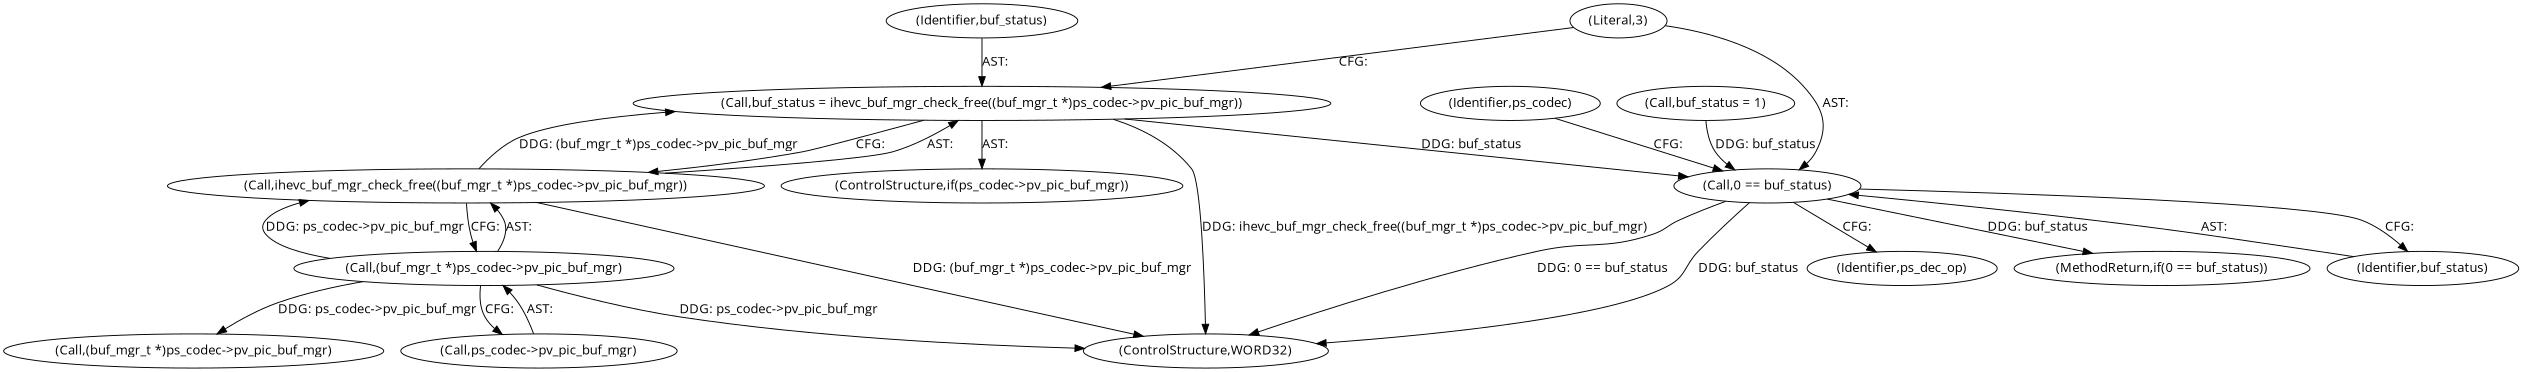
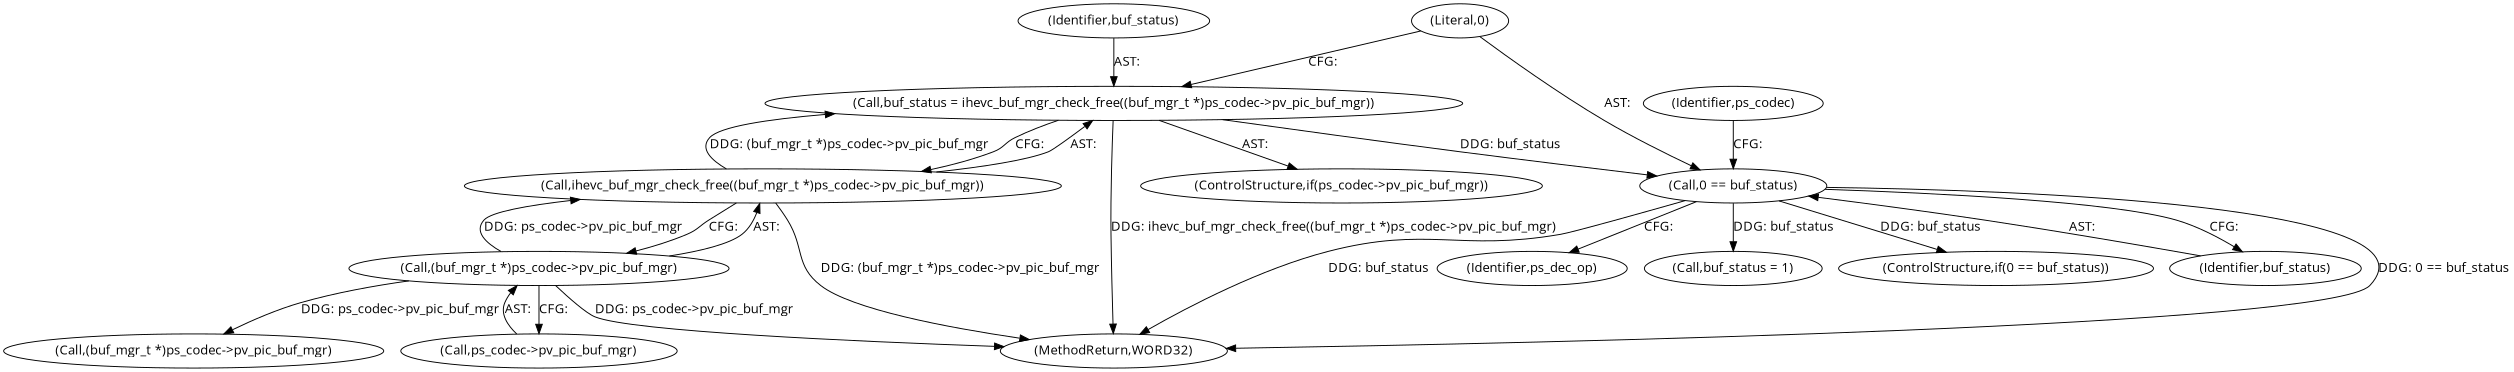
(1619, 21) -> (1460, 21)
(1711, 145) -> (1733, 222)
(2162, 268) -> (1996, 268)
(1206, 351) -> (1114, 351)
